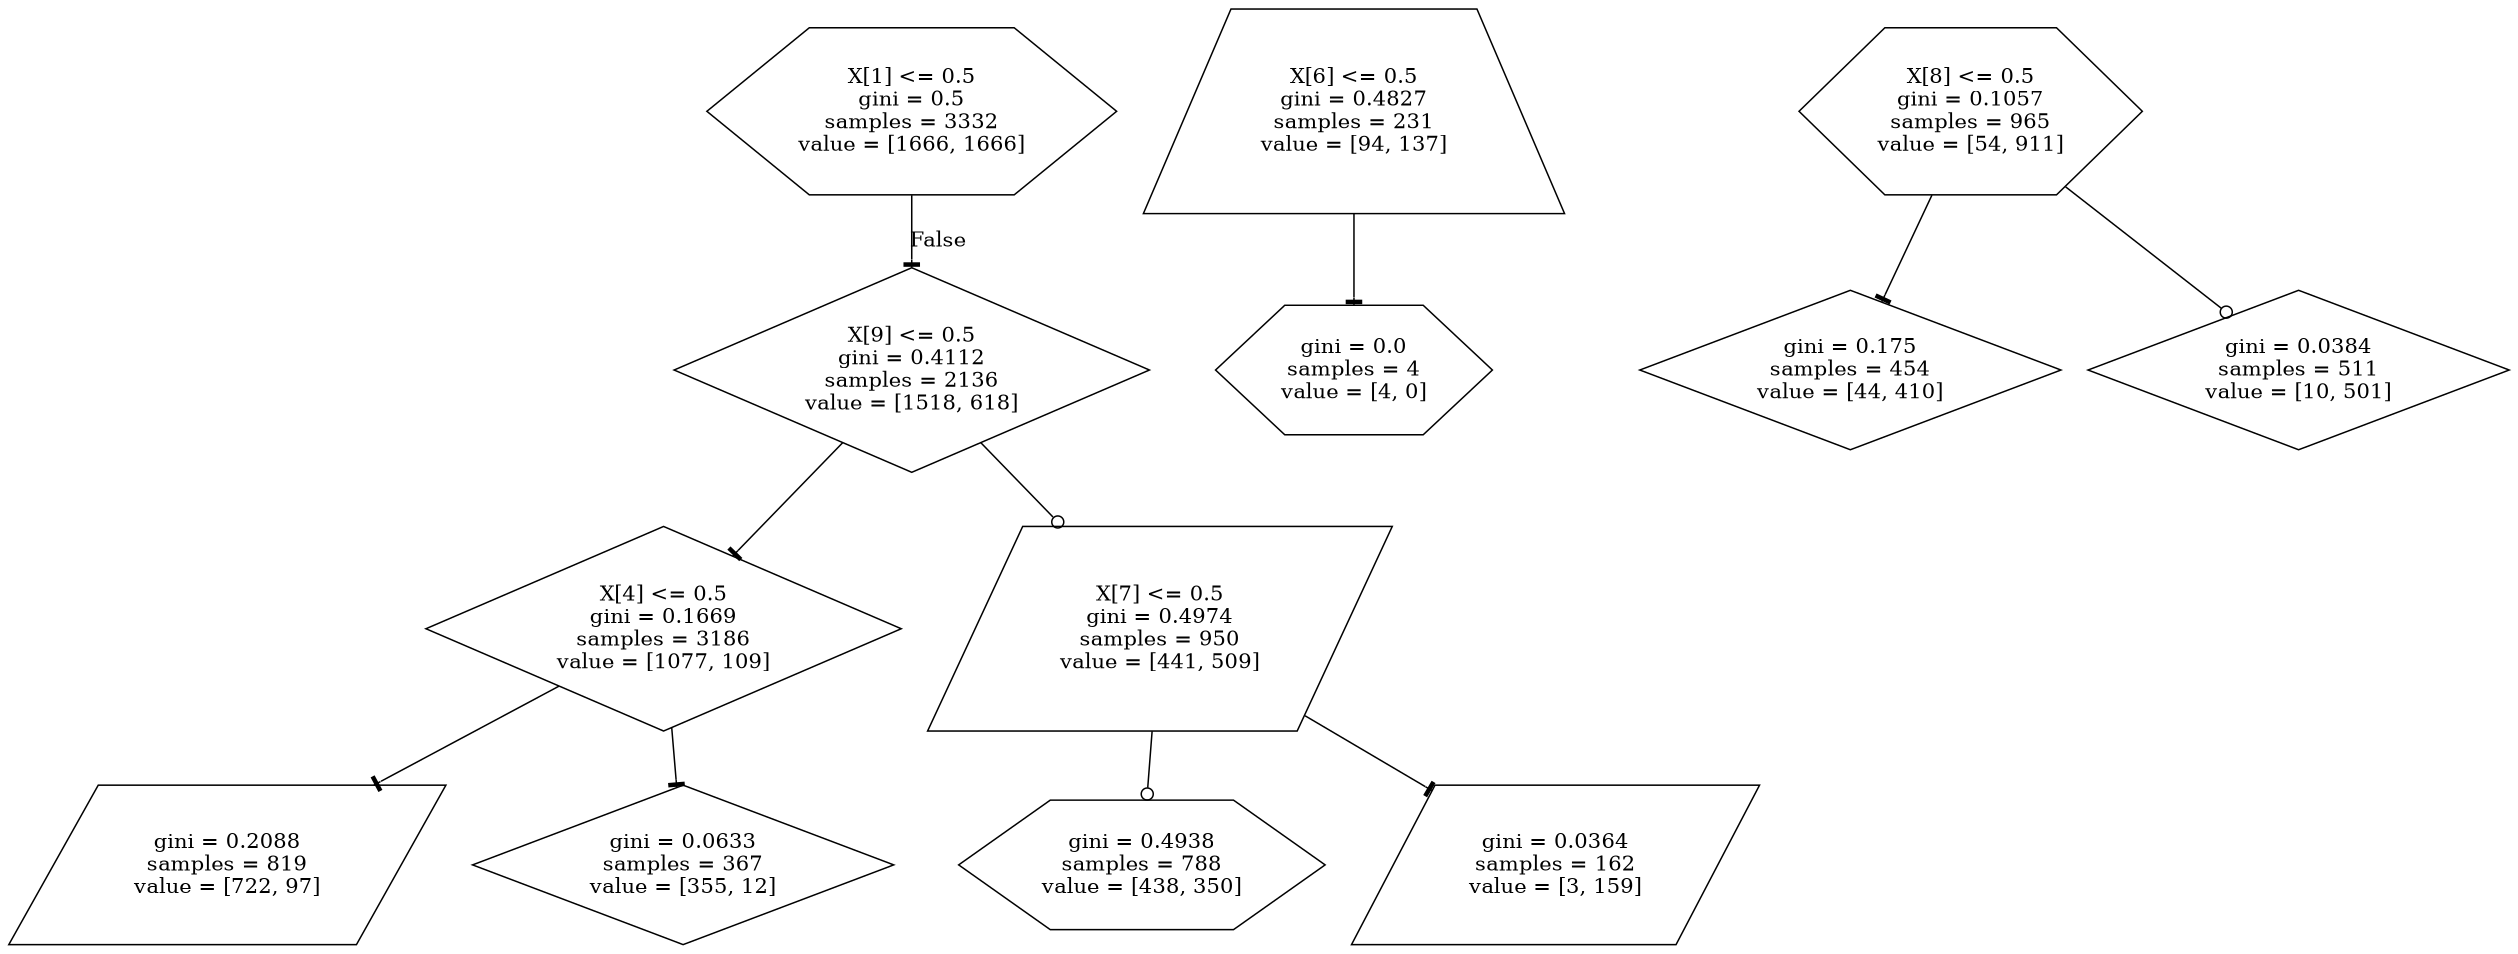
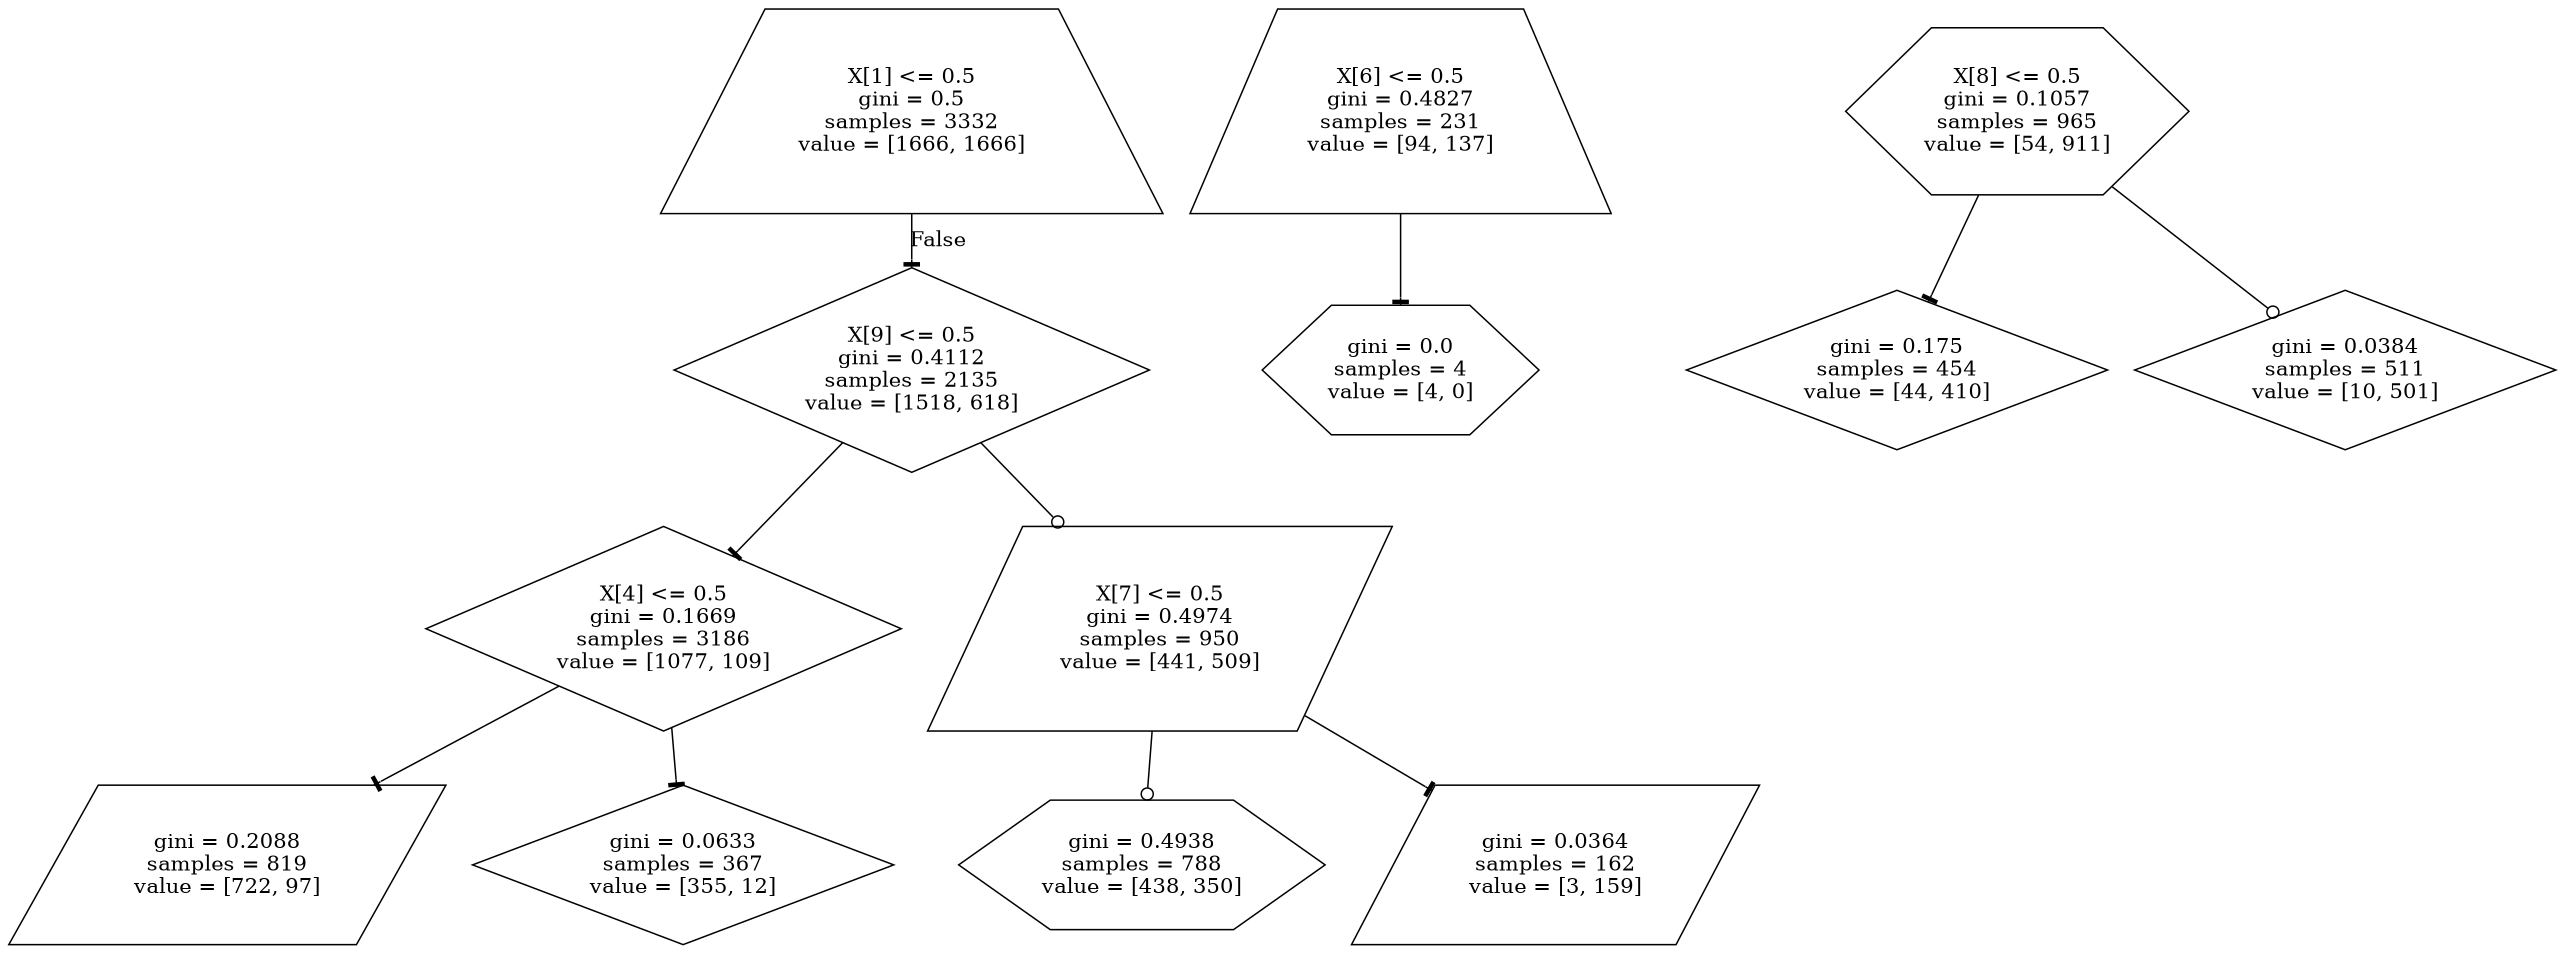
(912, 111) -> (912, 111)
(912, 370) -> (912, 370)
